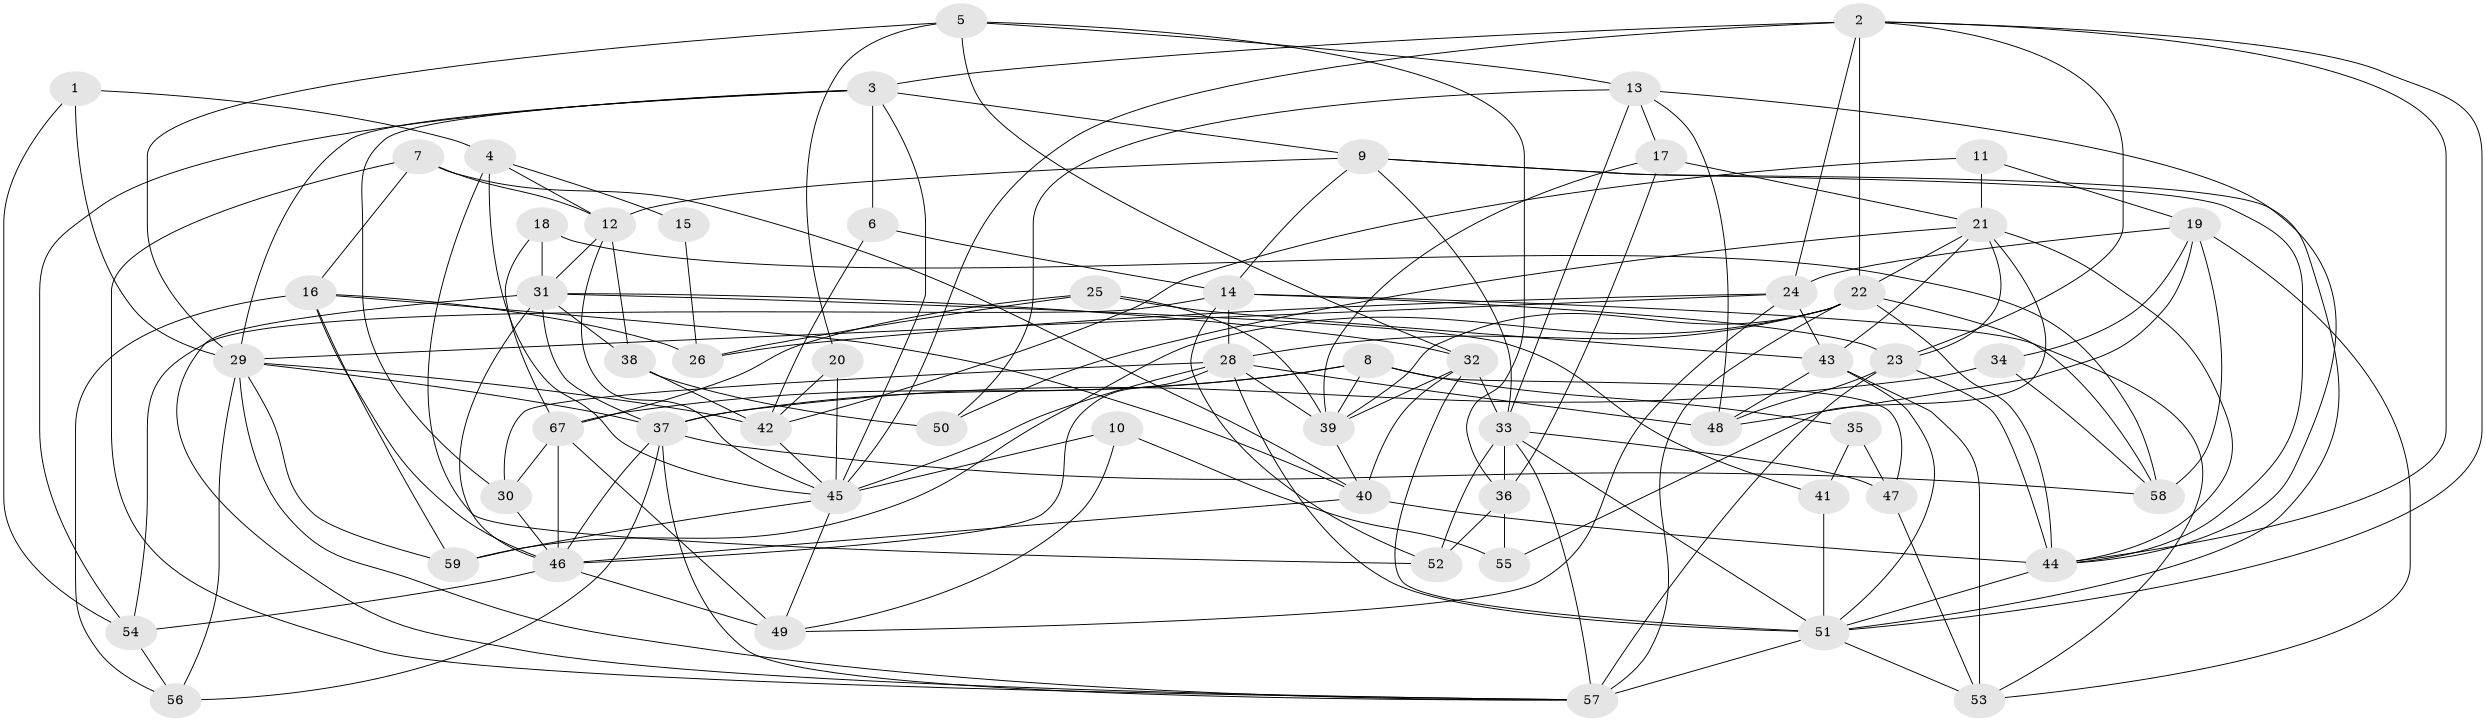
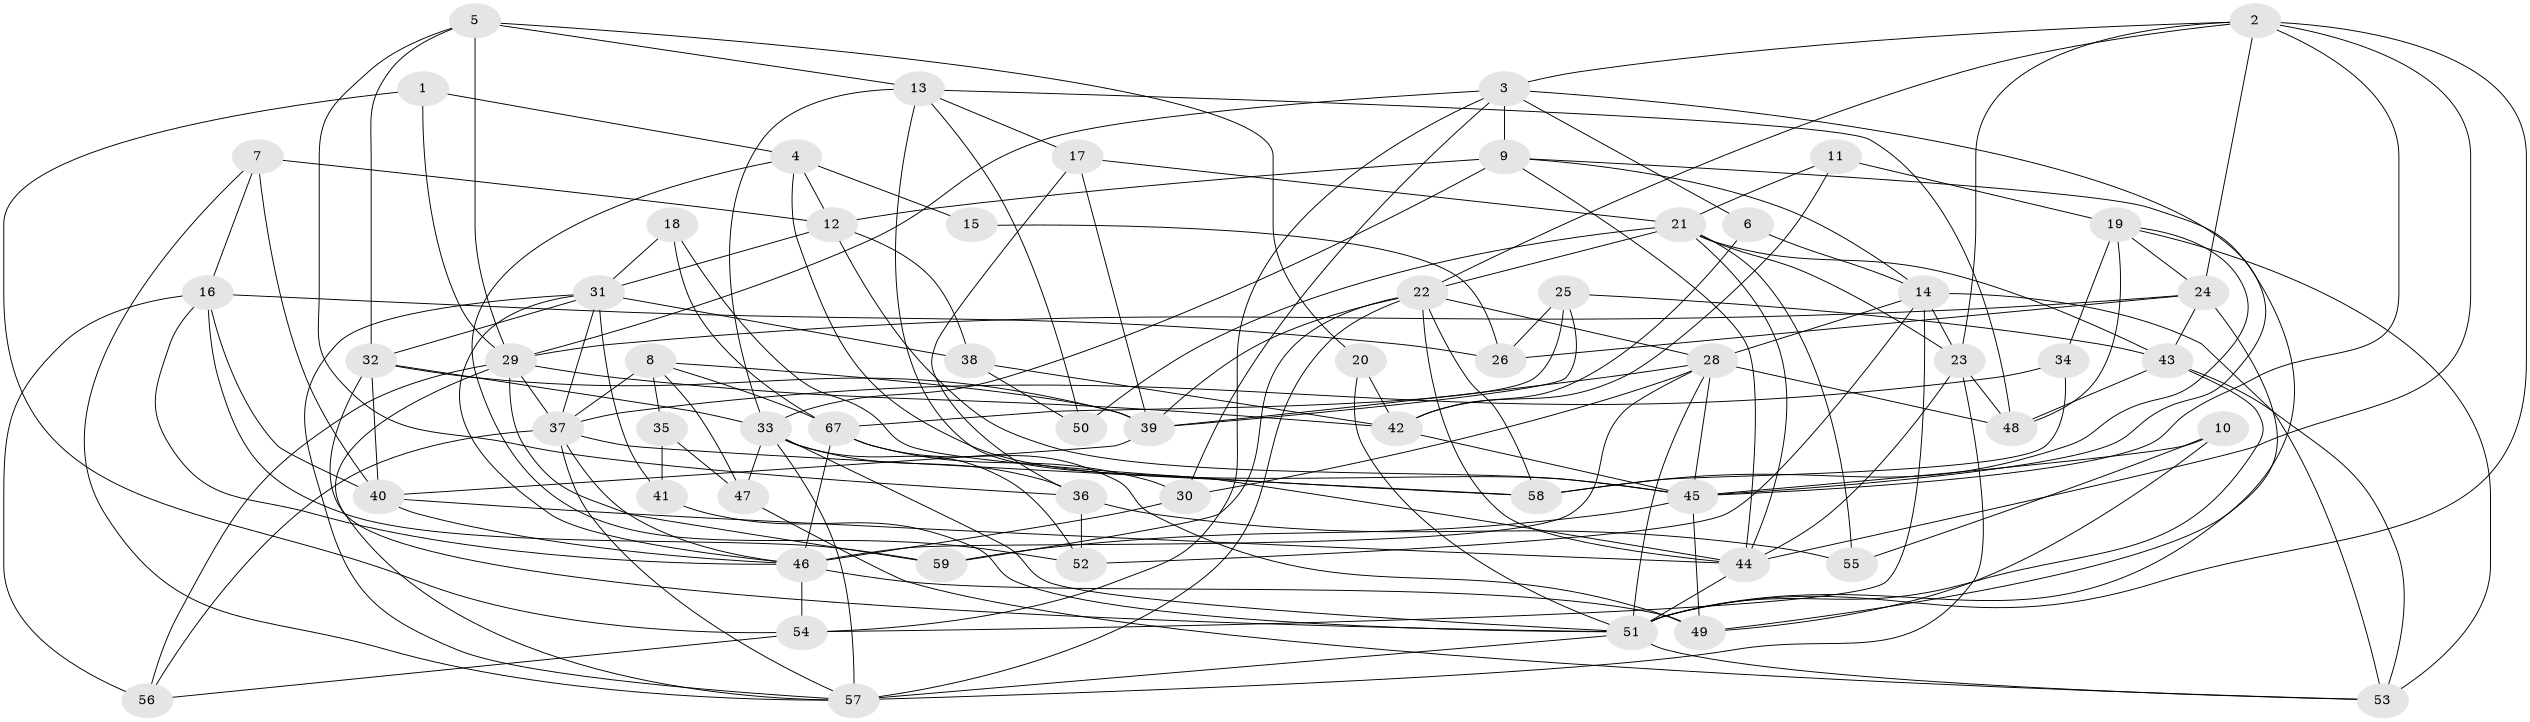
(837, 429) -> (1428, 523)
